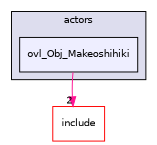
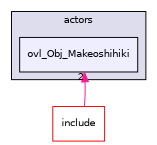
(72, 86) -> (85, 94)
